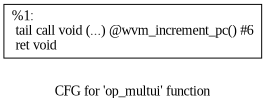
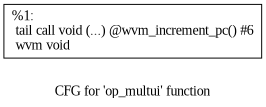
(34, 45) -> (41, 45)
